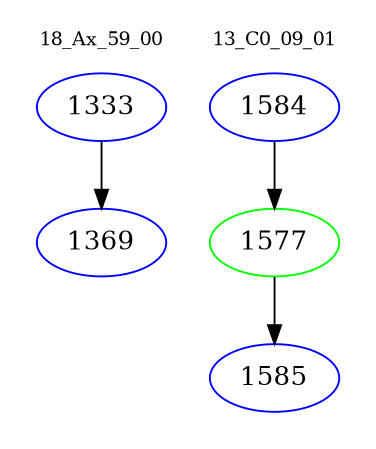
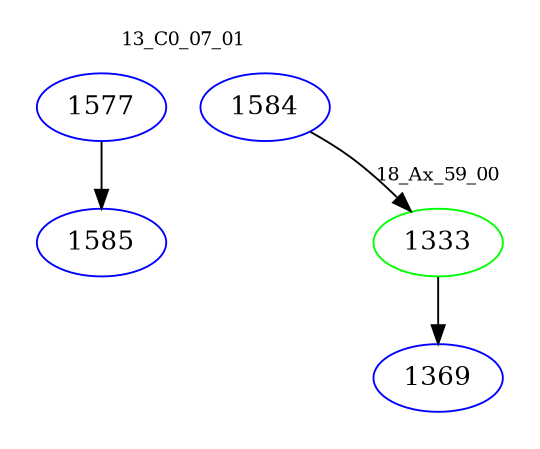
(275, 40) -> (183, 40)
(102, 107) -> (438, 243)
(275, 166) -> (371, 173)
(275, 243) -> (102, 107)
